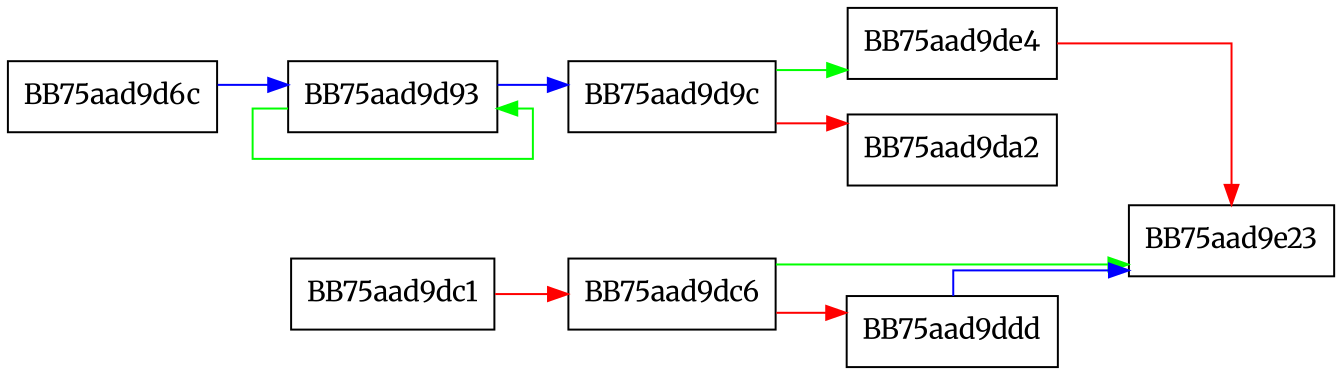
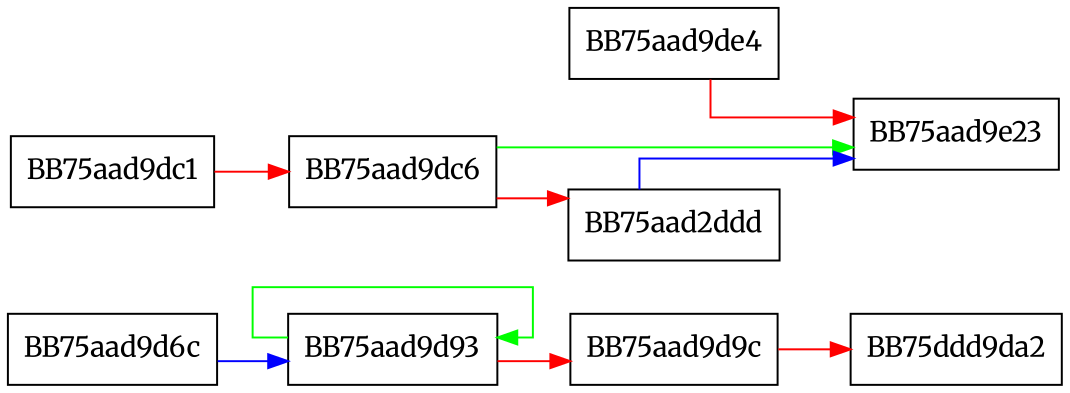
(802, 70) -> none
(523, 85) -> (524, 361)
(952, 150) -> (956, 349)
(952, 332) -> (674, 225)
